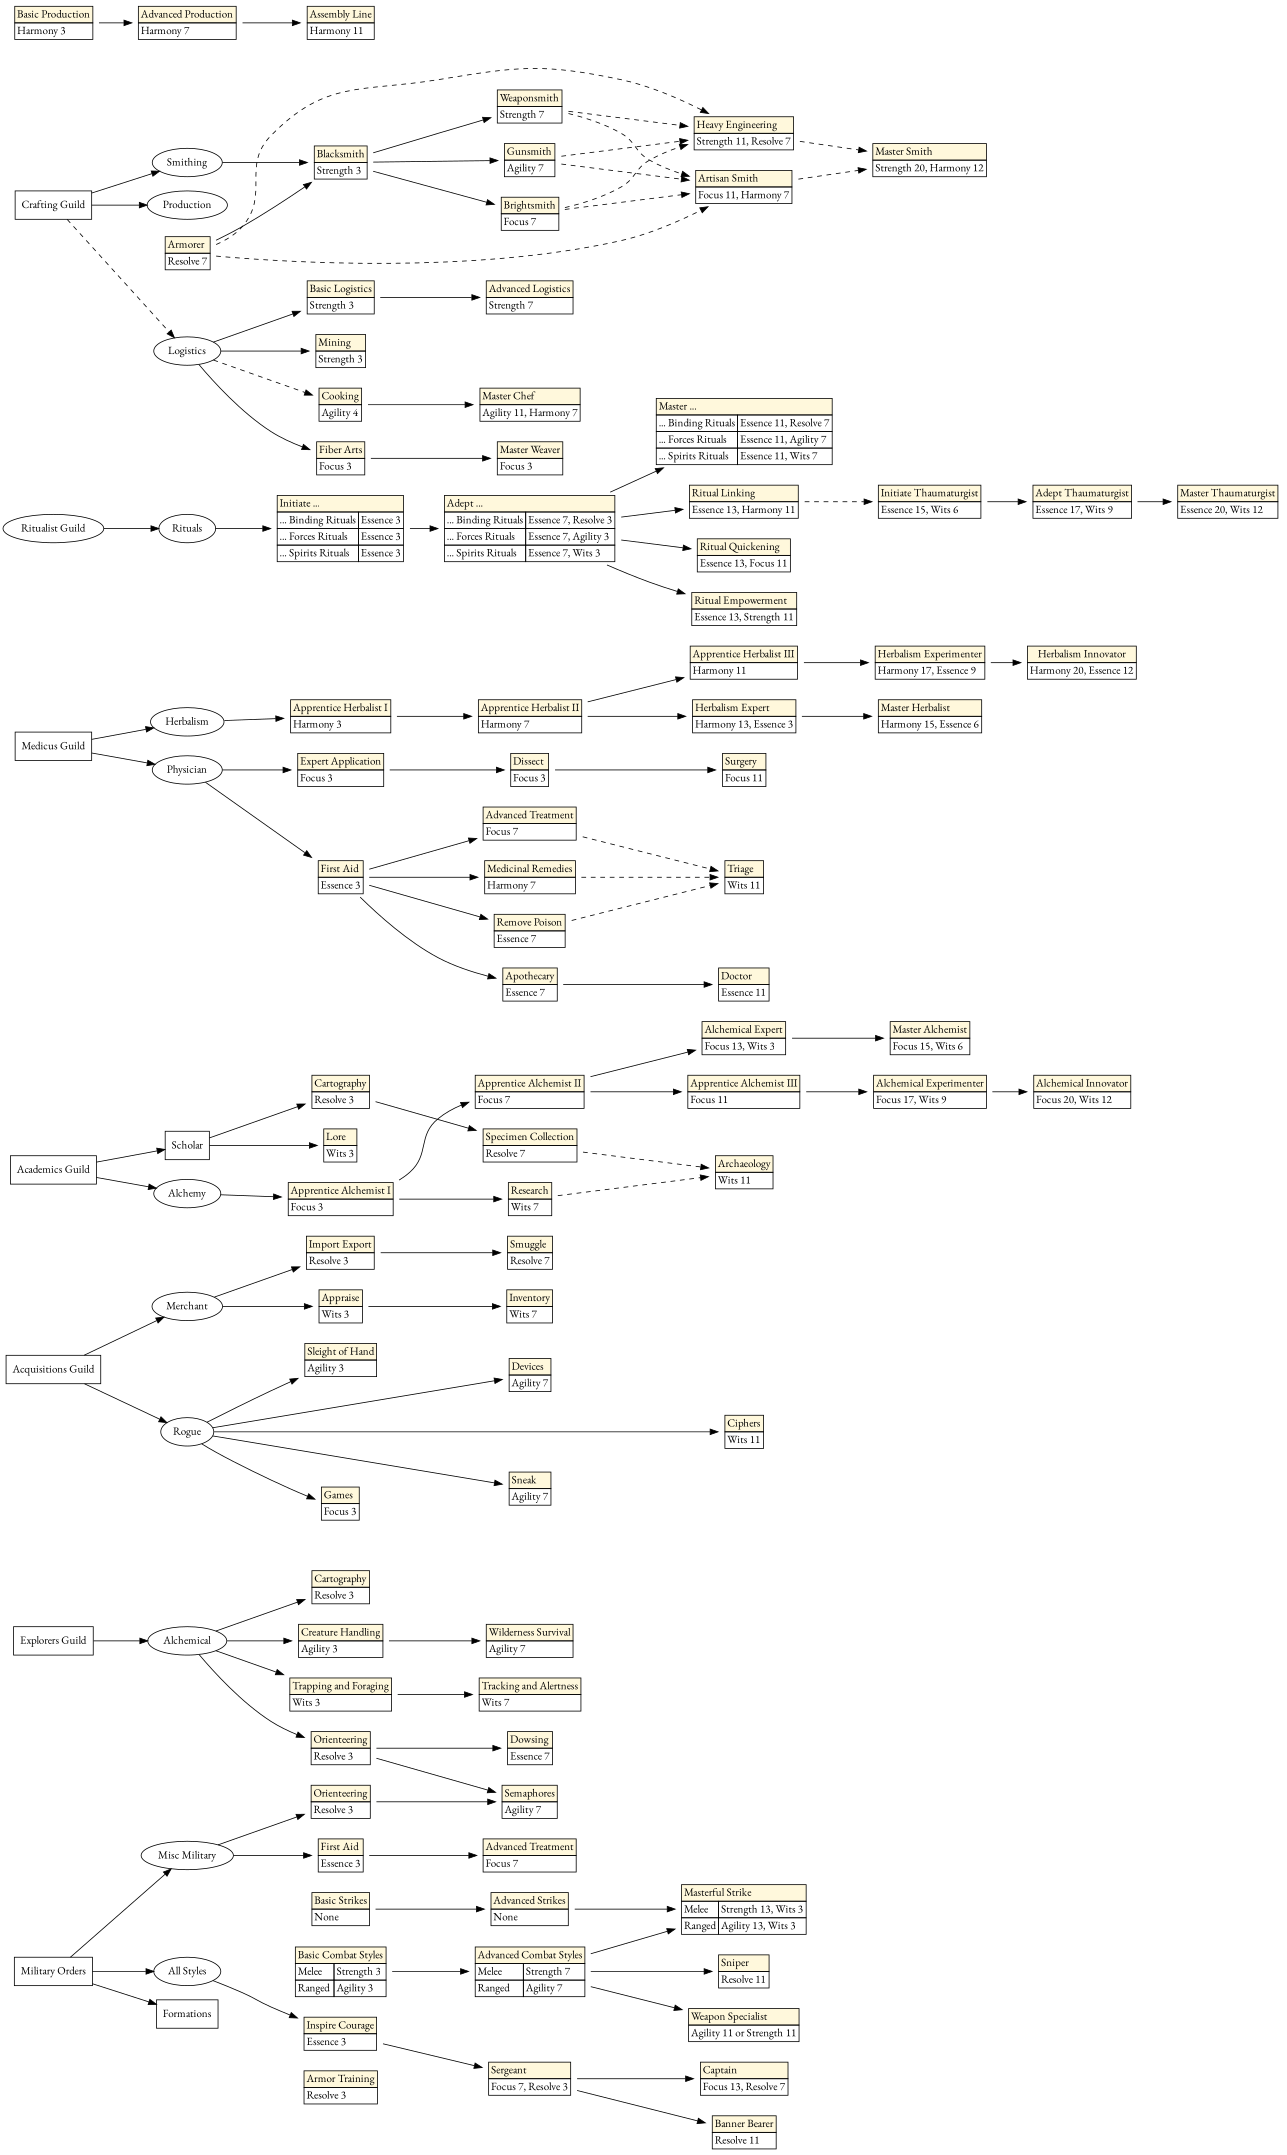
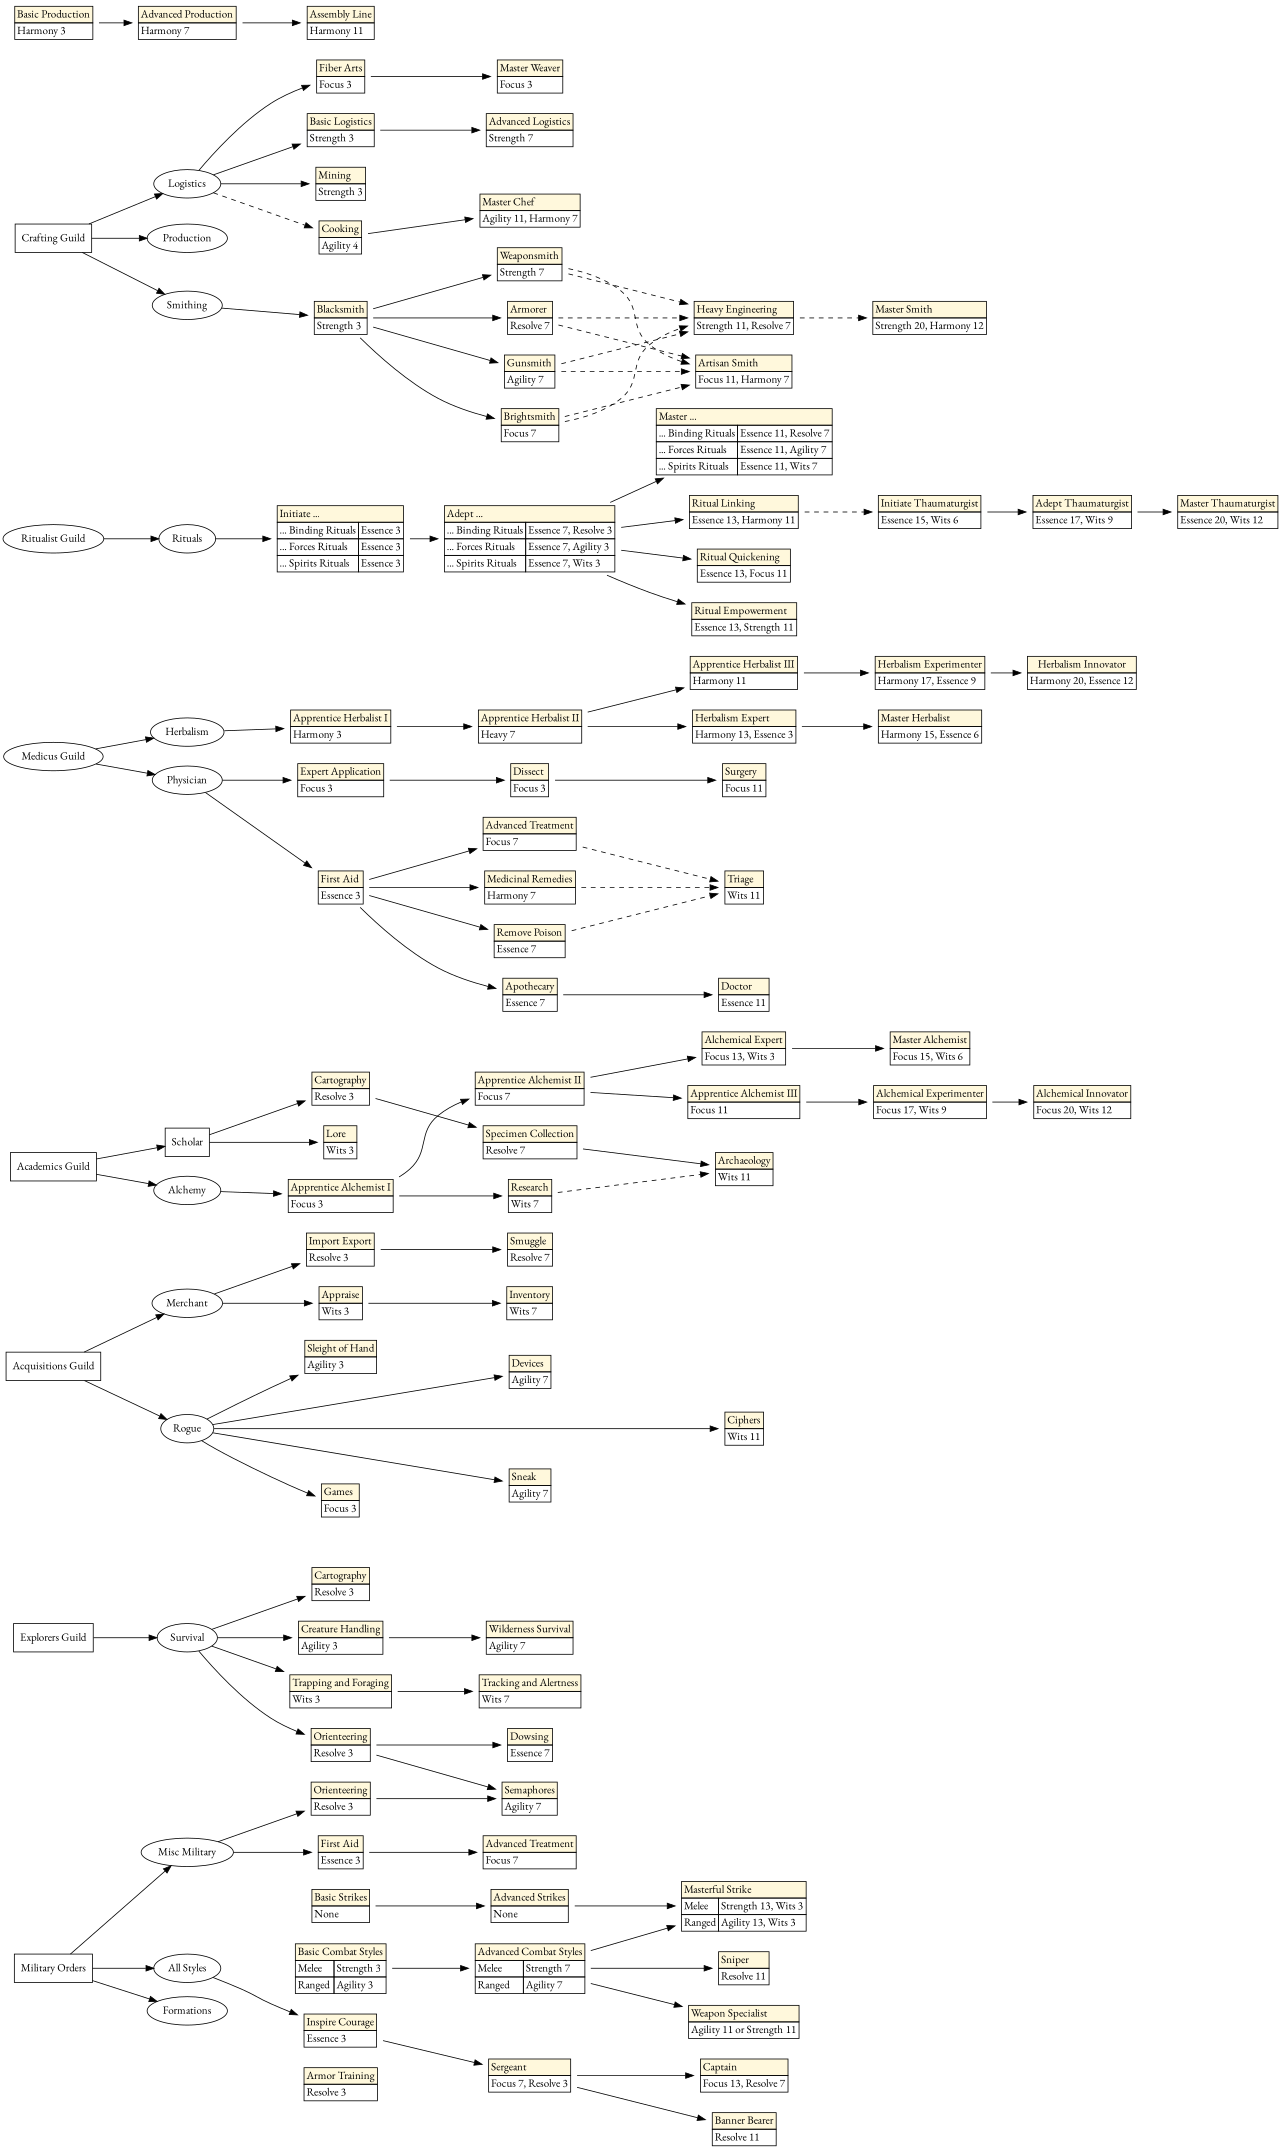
(828, 175) -> none
(261, 215) -> (433, 318)
(118, 276) -> (122, 210)
(505, 724) -> (498, 734)
(53, 746) -> (53, 757)
(642, 1160) -> (642, 1156)
(187, 1641) -> (187, 1638)
(187, 2014) -> (187, 2011)
